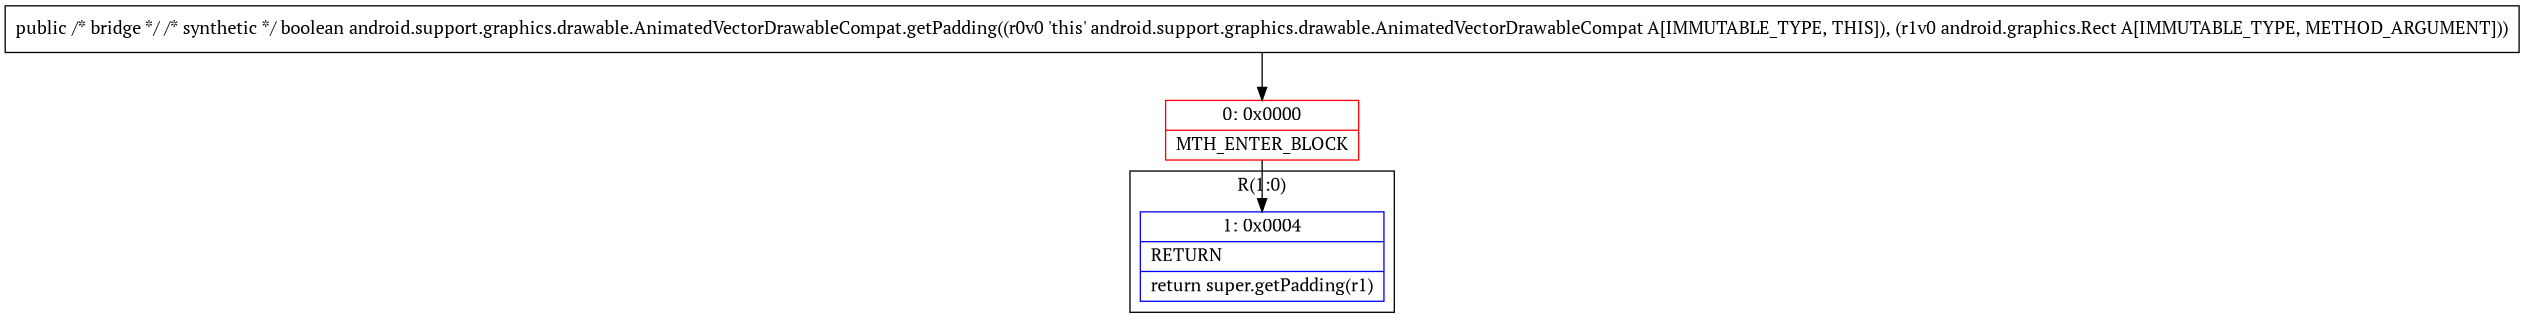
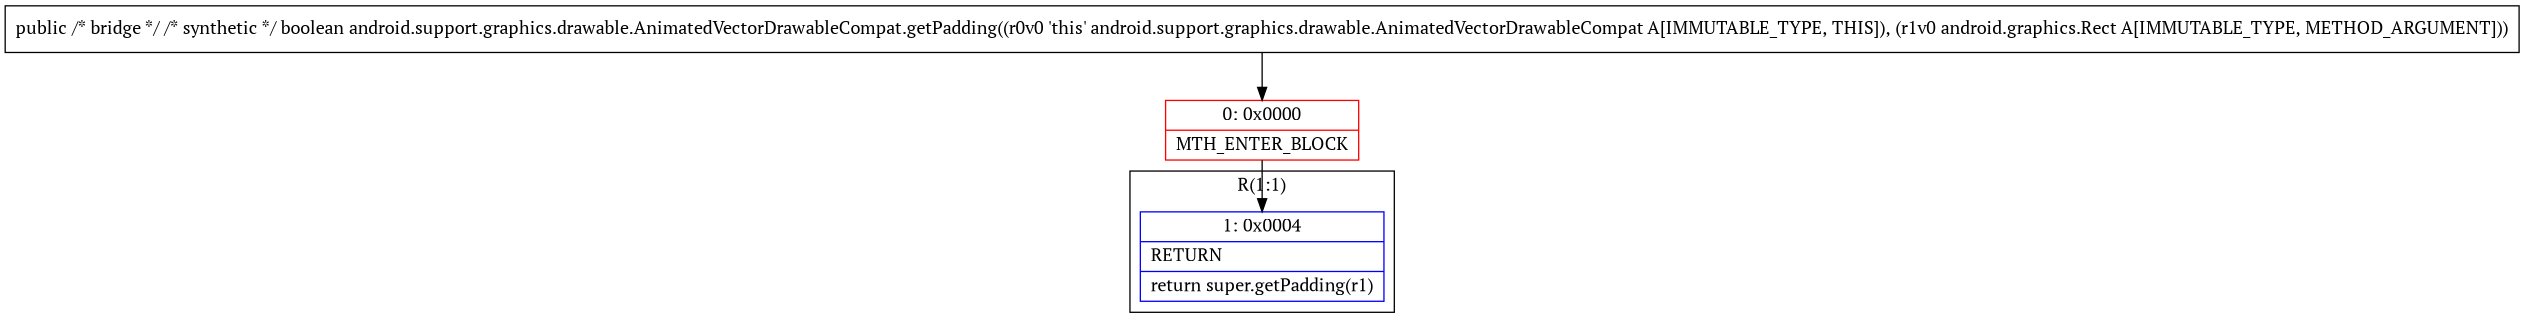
(1262, 186) -> (1262, 186)
